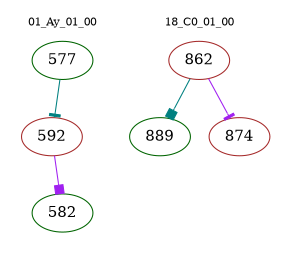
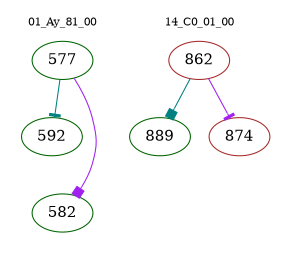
(63, 23) -> (63, 23)
(200, 23) -> (200, 23)
(52, 137) -> (52, 137)
(56, 169) -> (95, 132)
